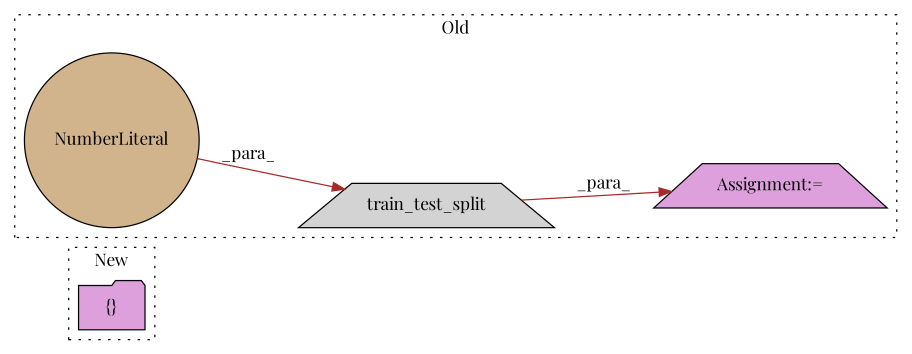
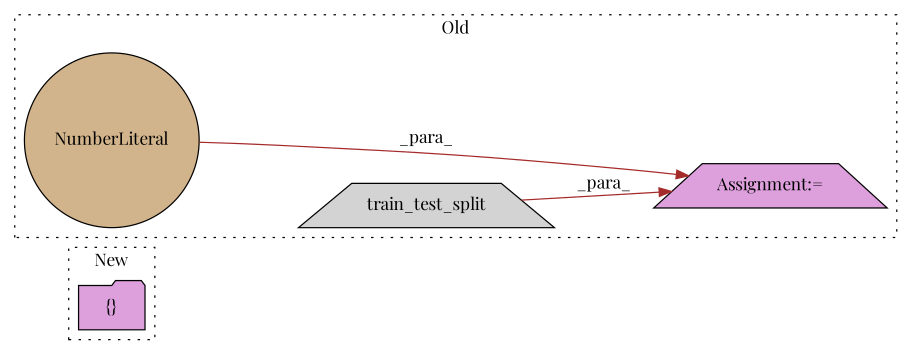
(265, 173) -> (438, 154)
